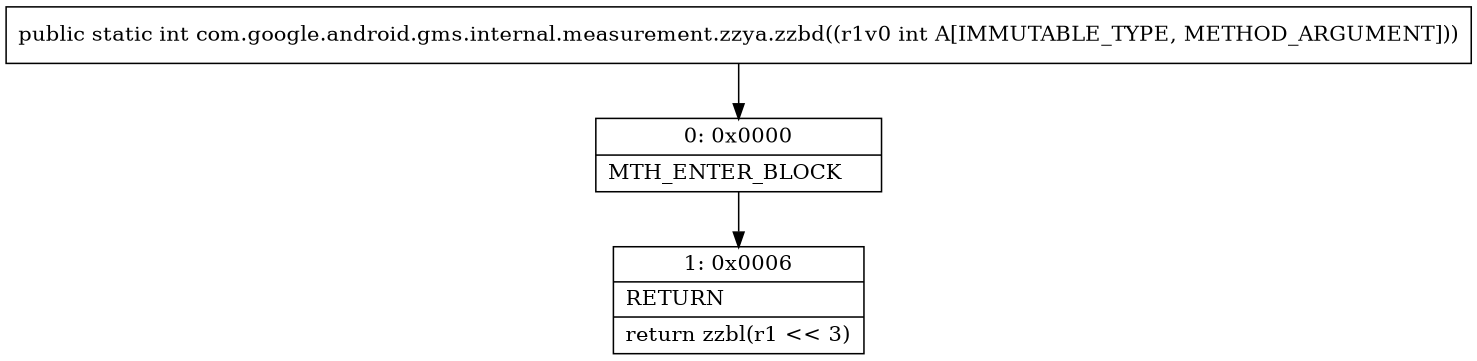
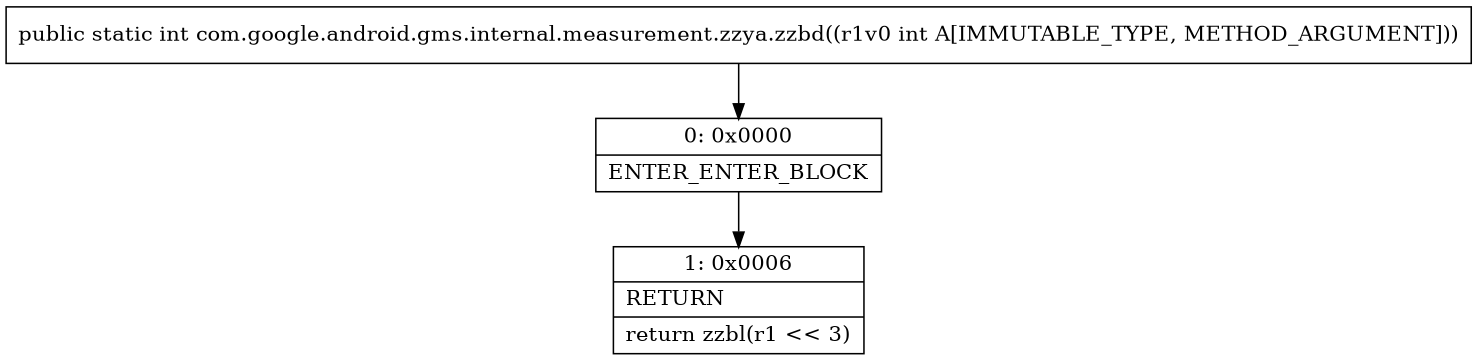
(726, 173) -> (739, 173)
